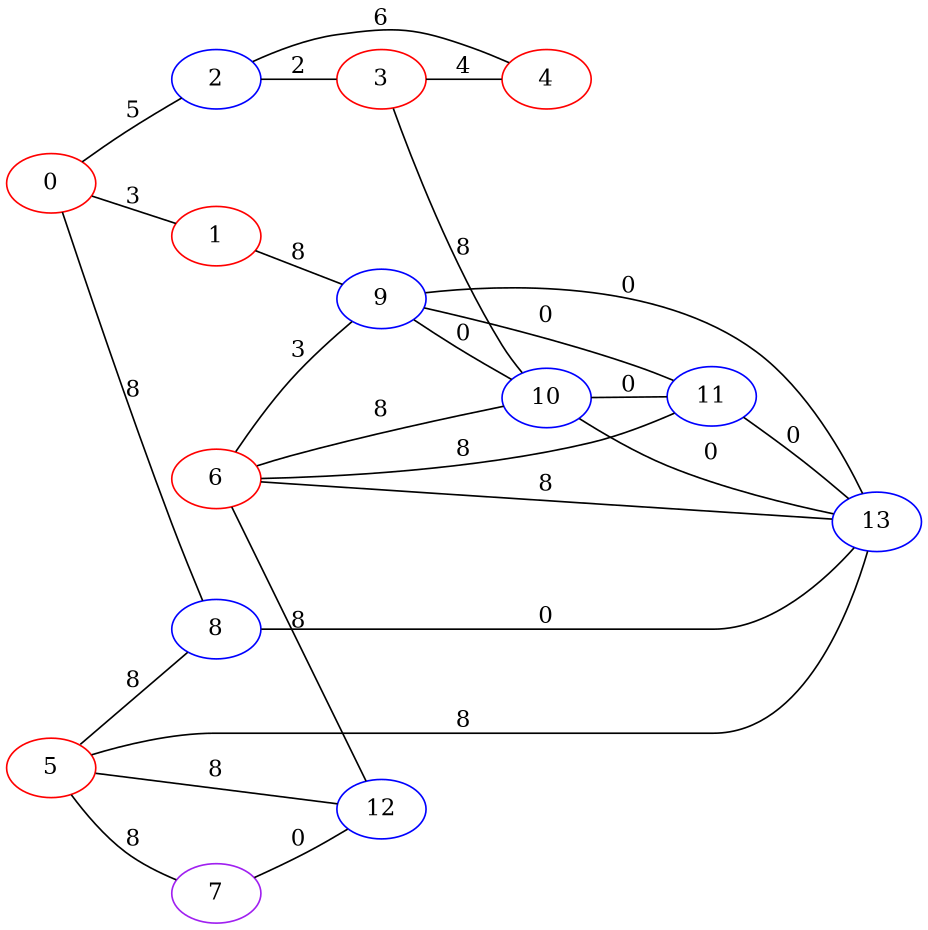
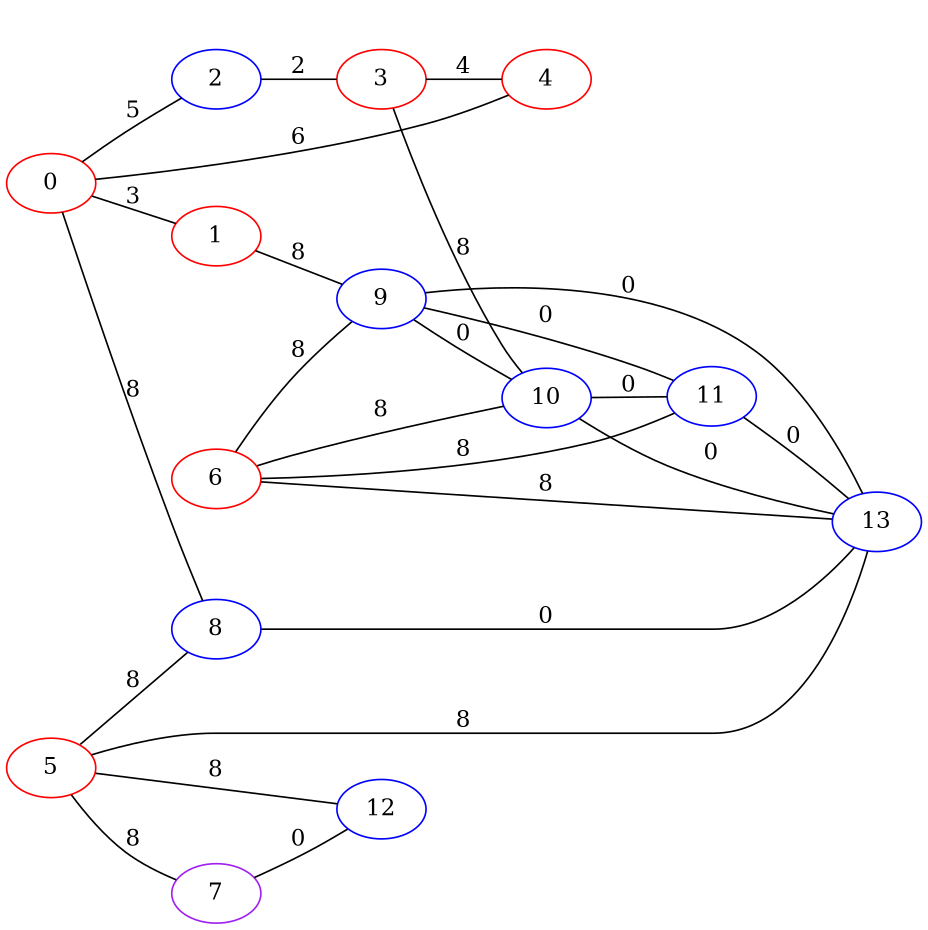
(381, 30) -> (305, 150)
(299, 351) -> (299, 351)
(299, 644) -> none
